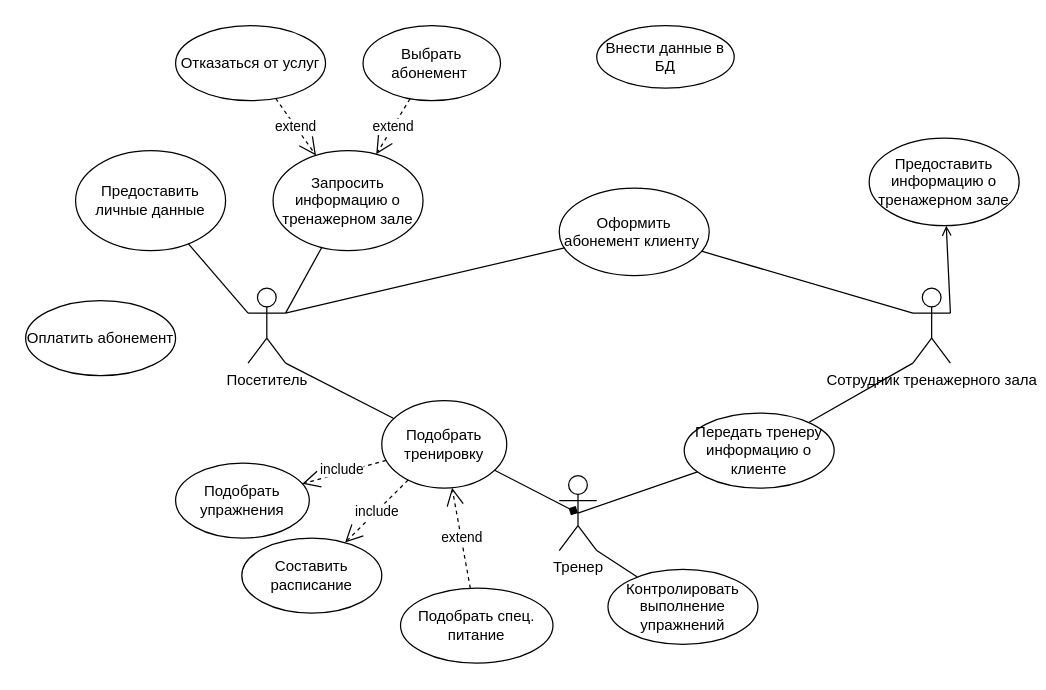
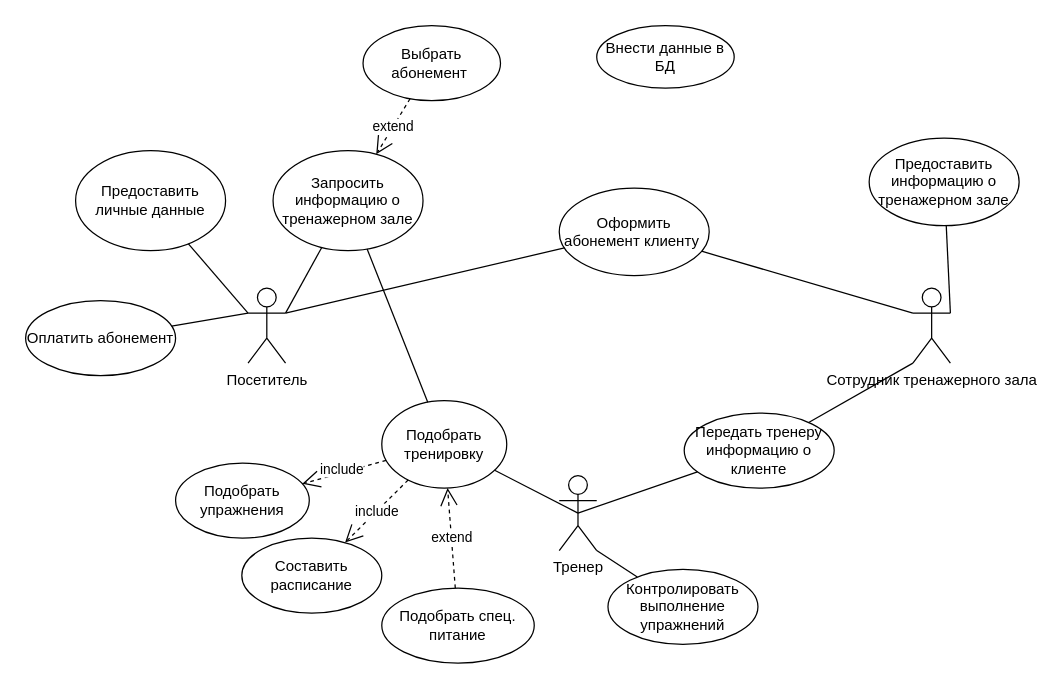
(251, 63) -> none
(295, 126) -> none
(947, 232) -> (947, 231)
none -> (208, 320)
(340, 391) -> (398, 326)
(568, 508) -> (571, 509)
(477, 626) -> (458, 626)
